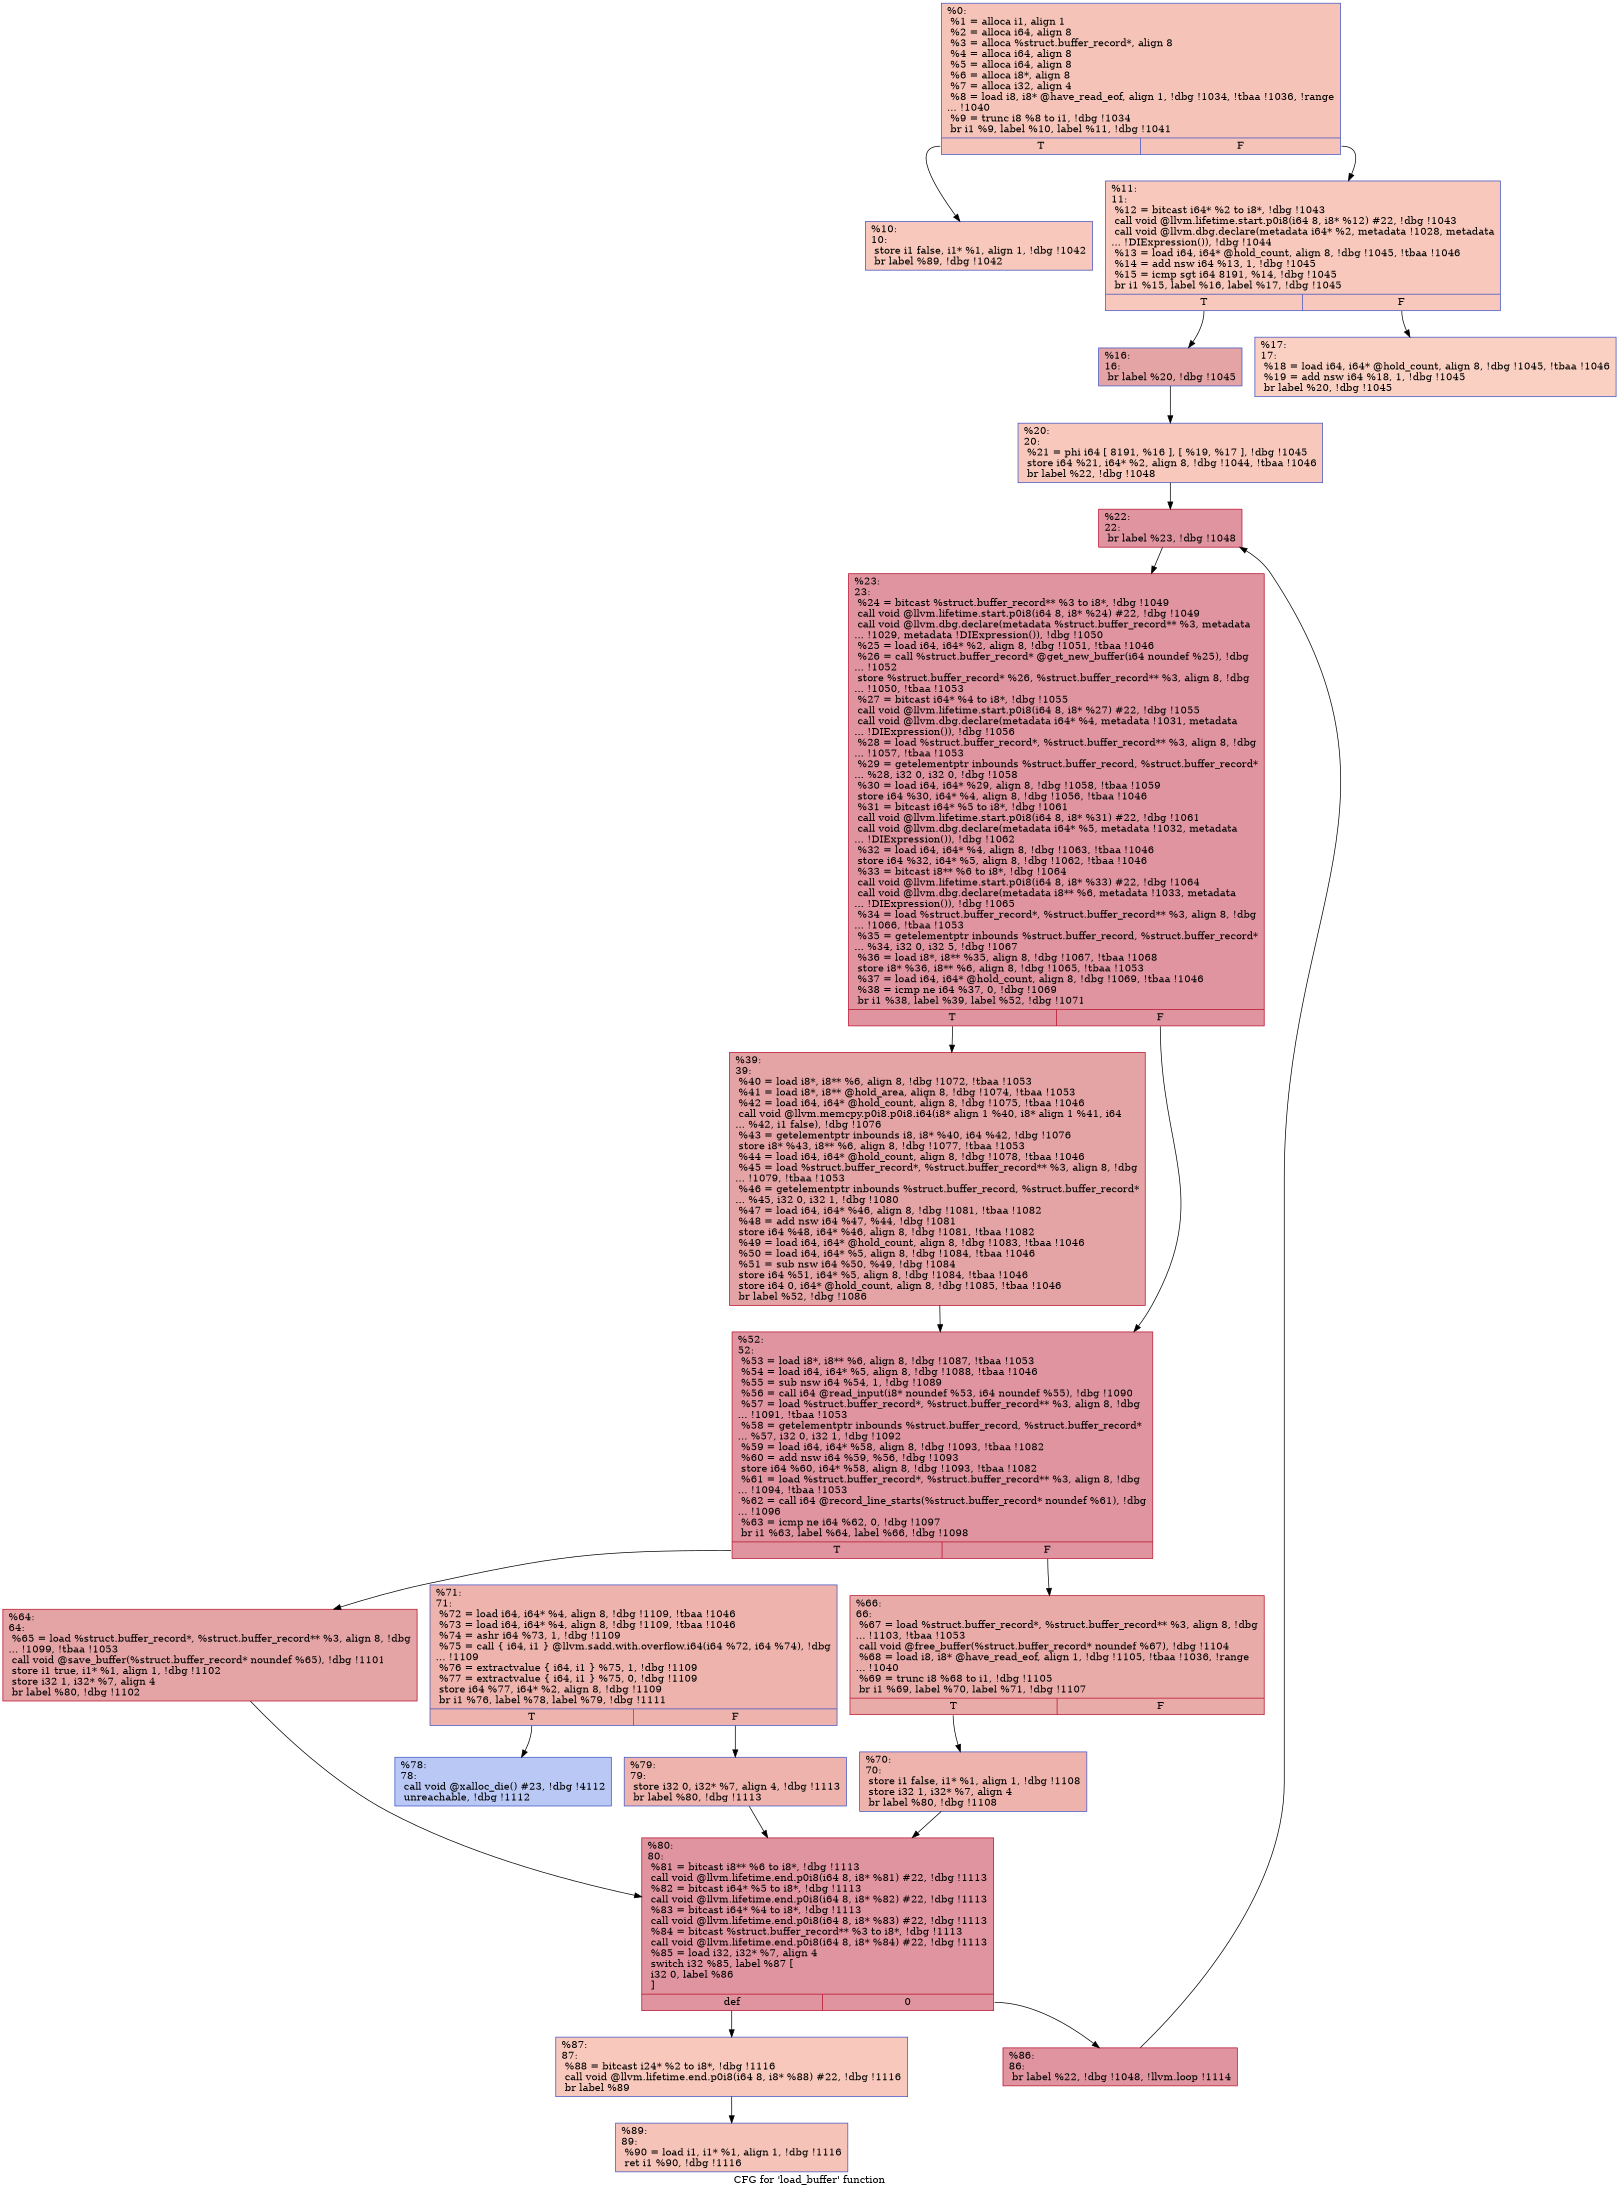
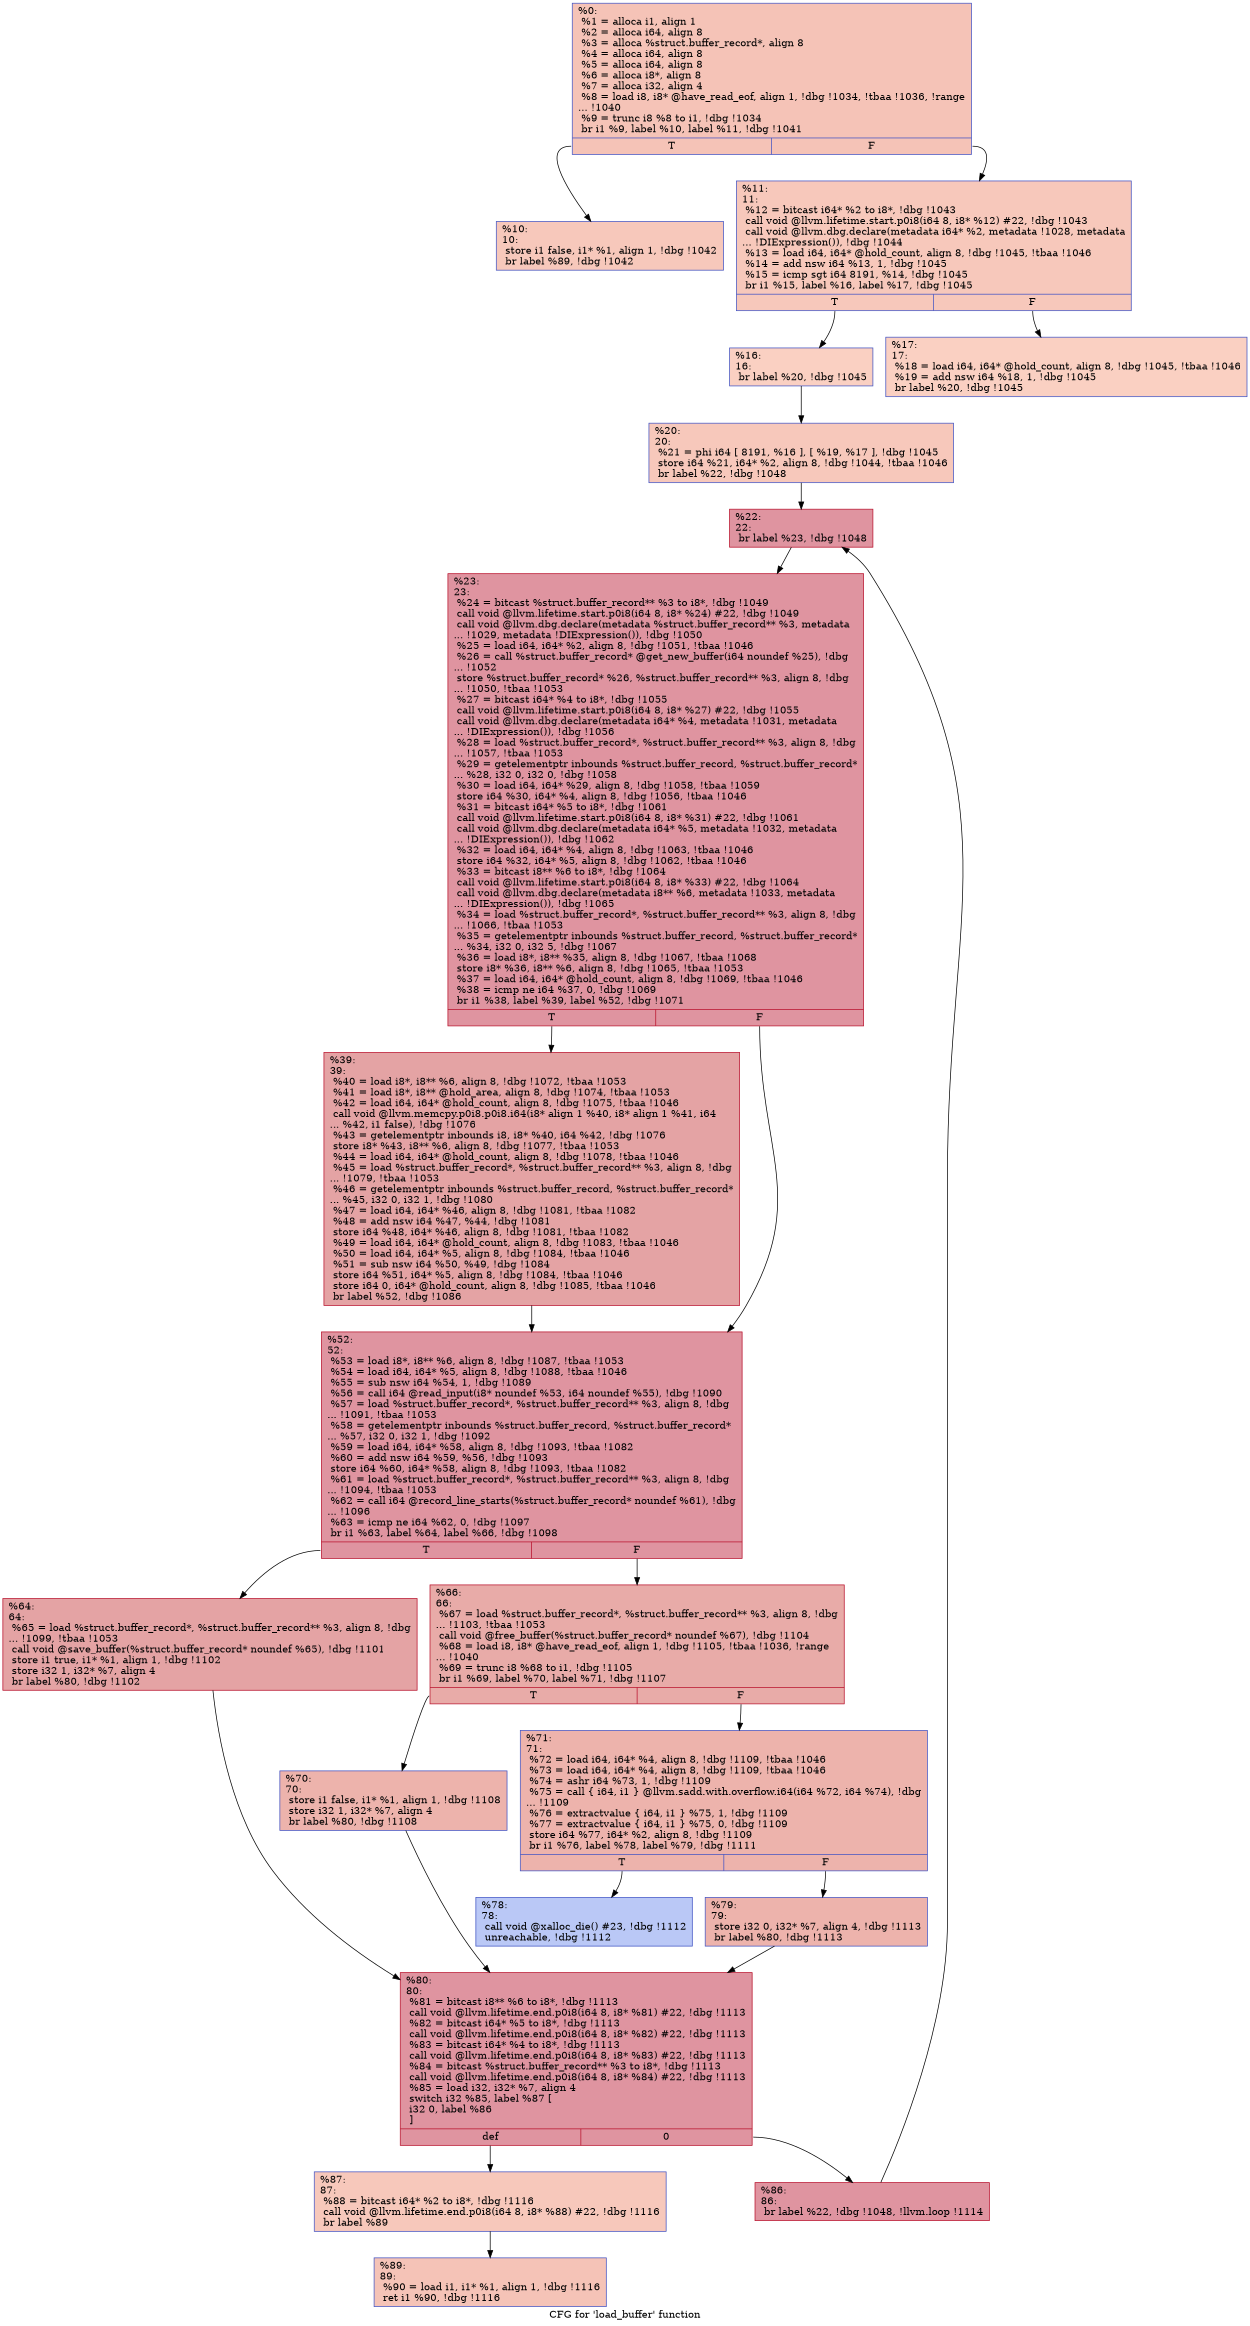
(1170, 367) -> (801, 367)
none -> (741, 1714)
(503, 1787) -> (584, 1927)
(669, 2067) -> (427, 2201)
